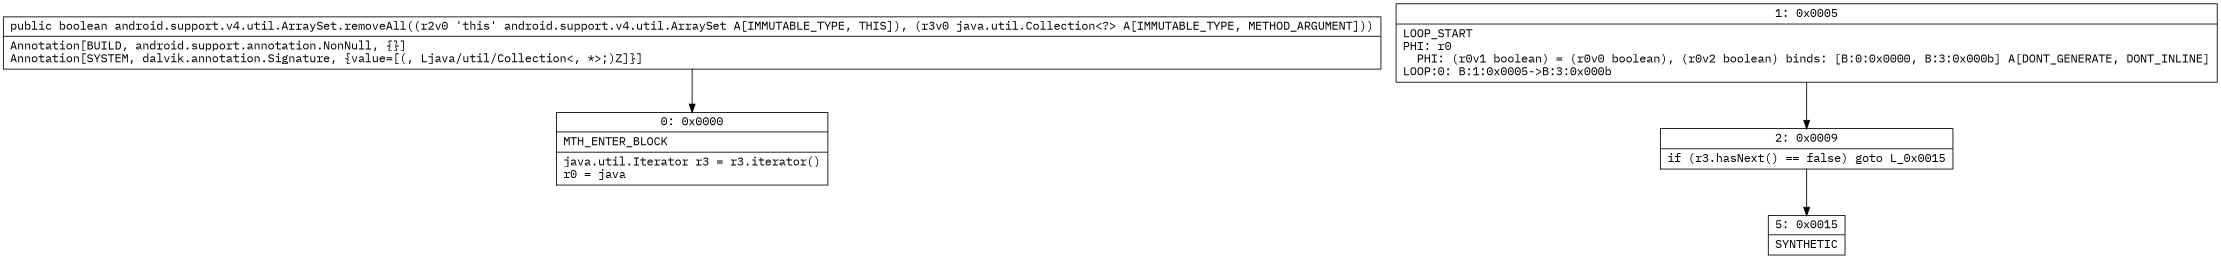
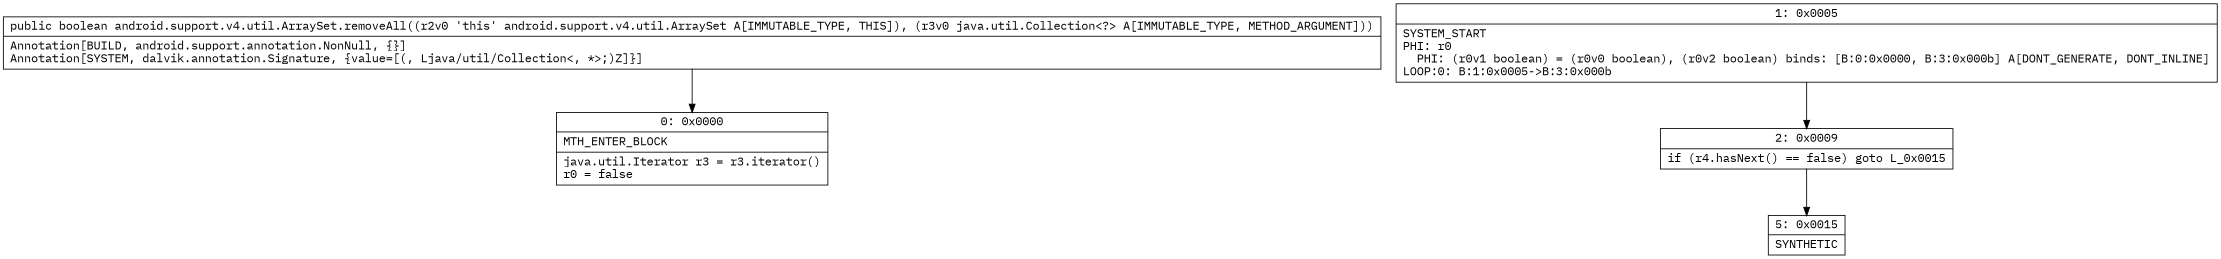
(1438, 34) -> (1445, 34)
(1807, 158) -> (1807, 158)
(595, 175) -> (598, 175)
